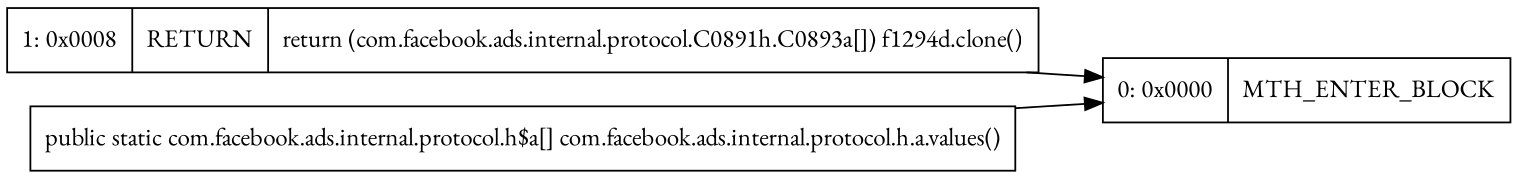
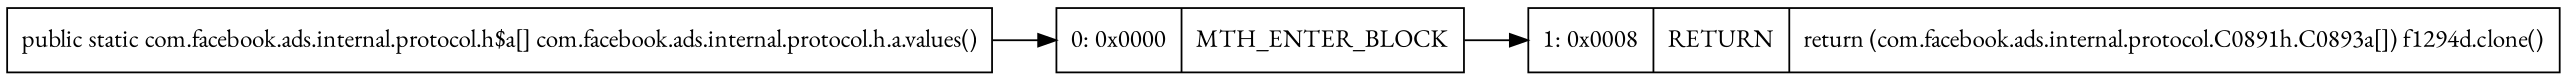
(1056, 74) -> (1487, 40)
